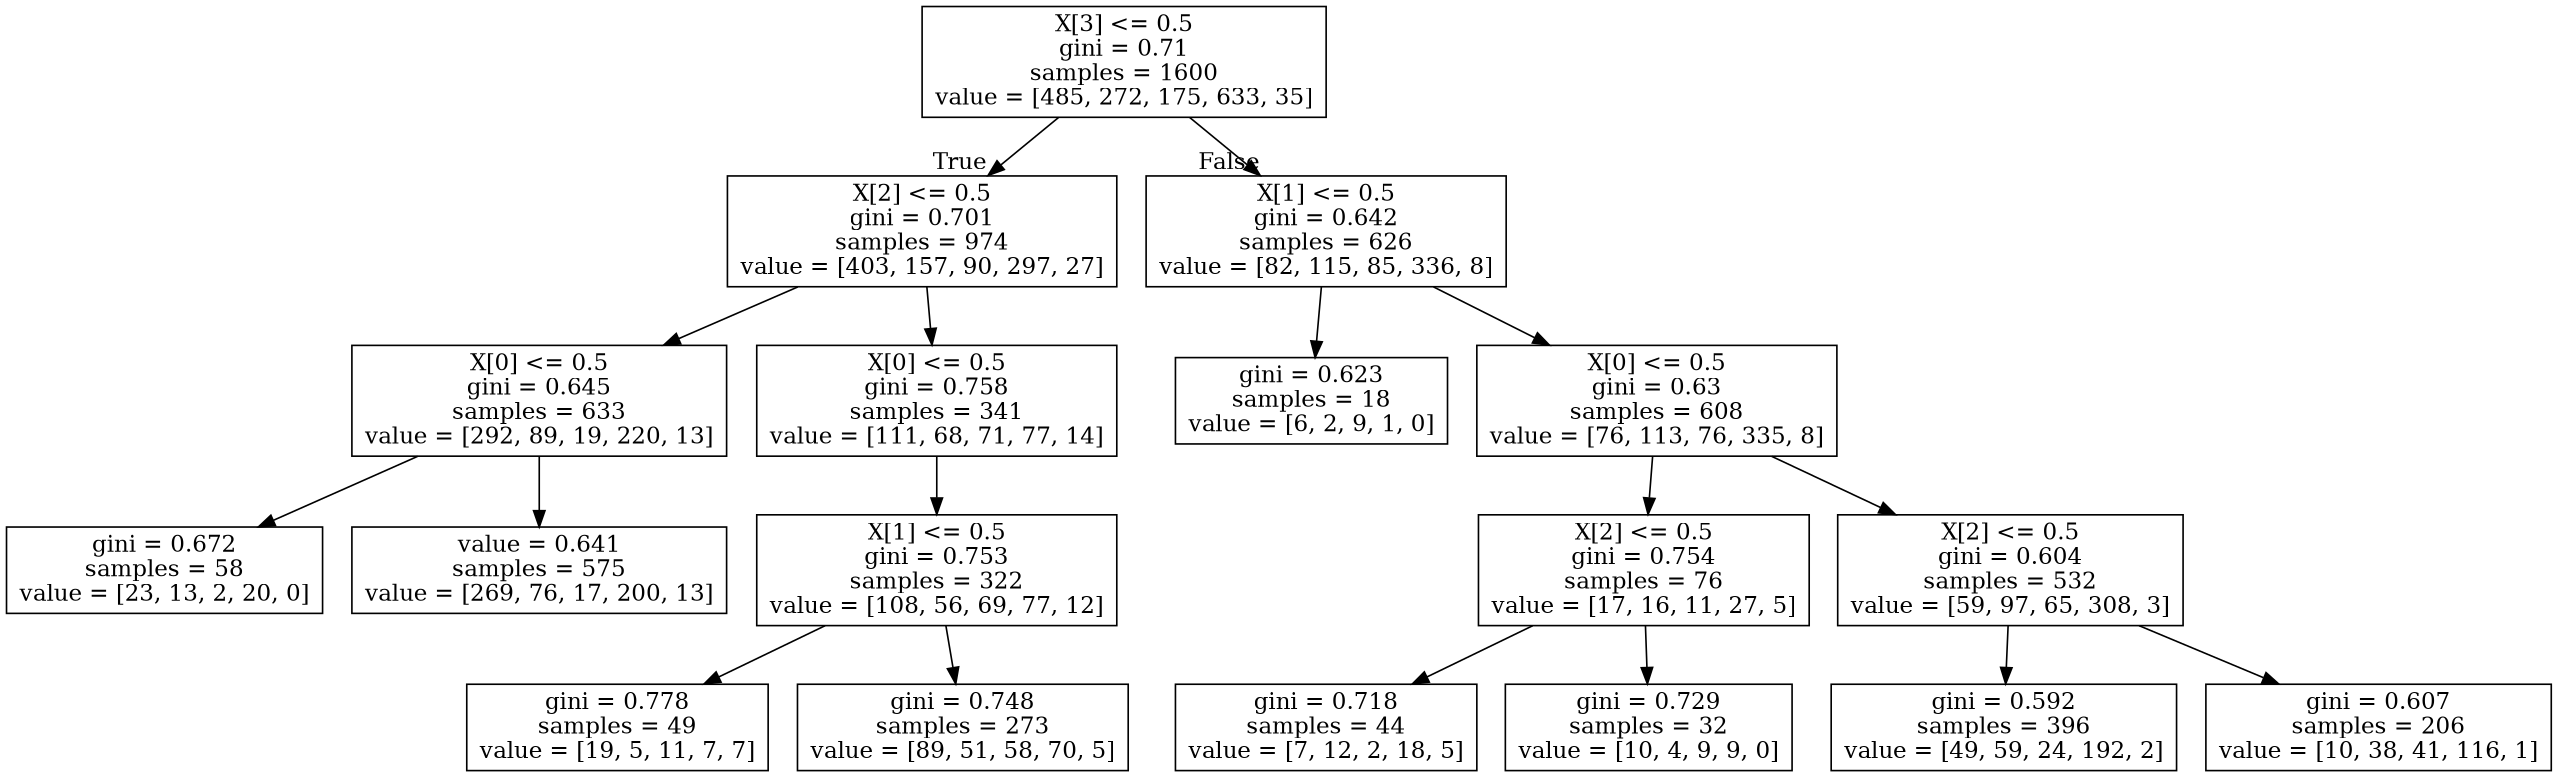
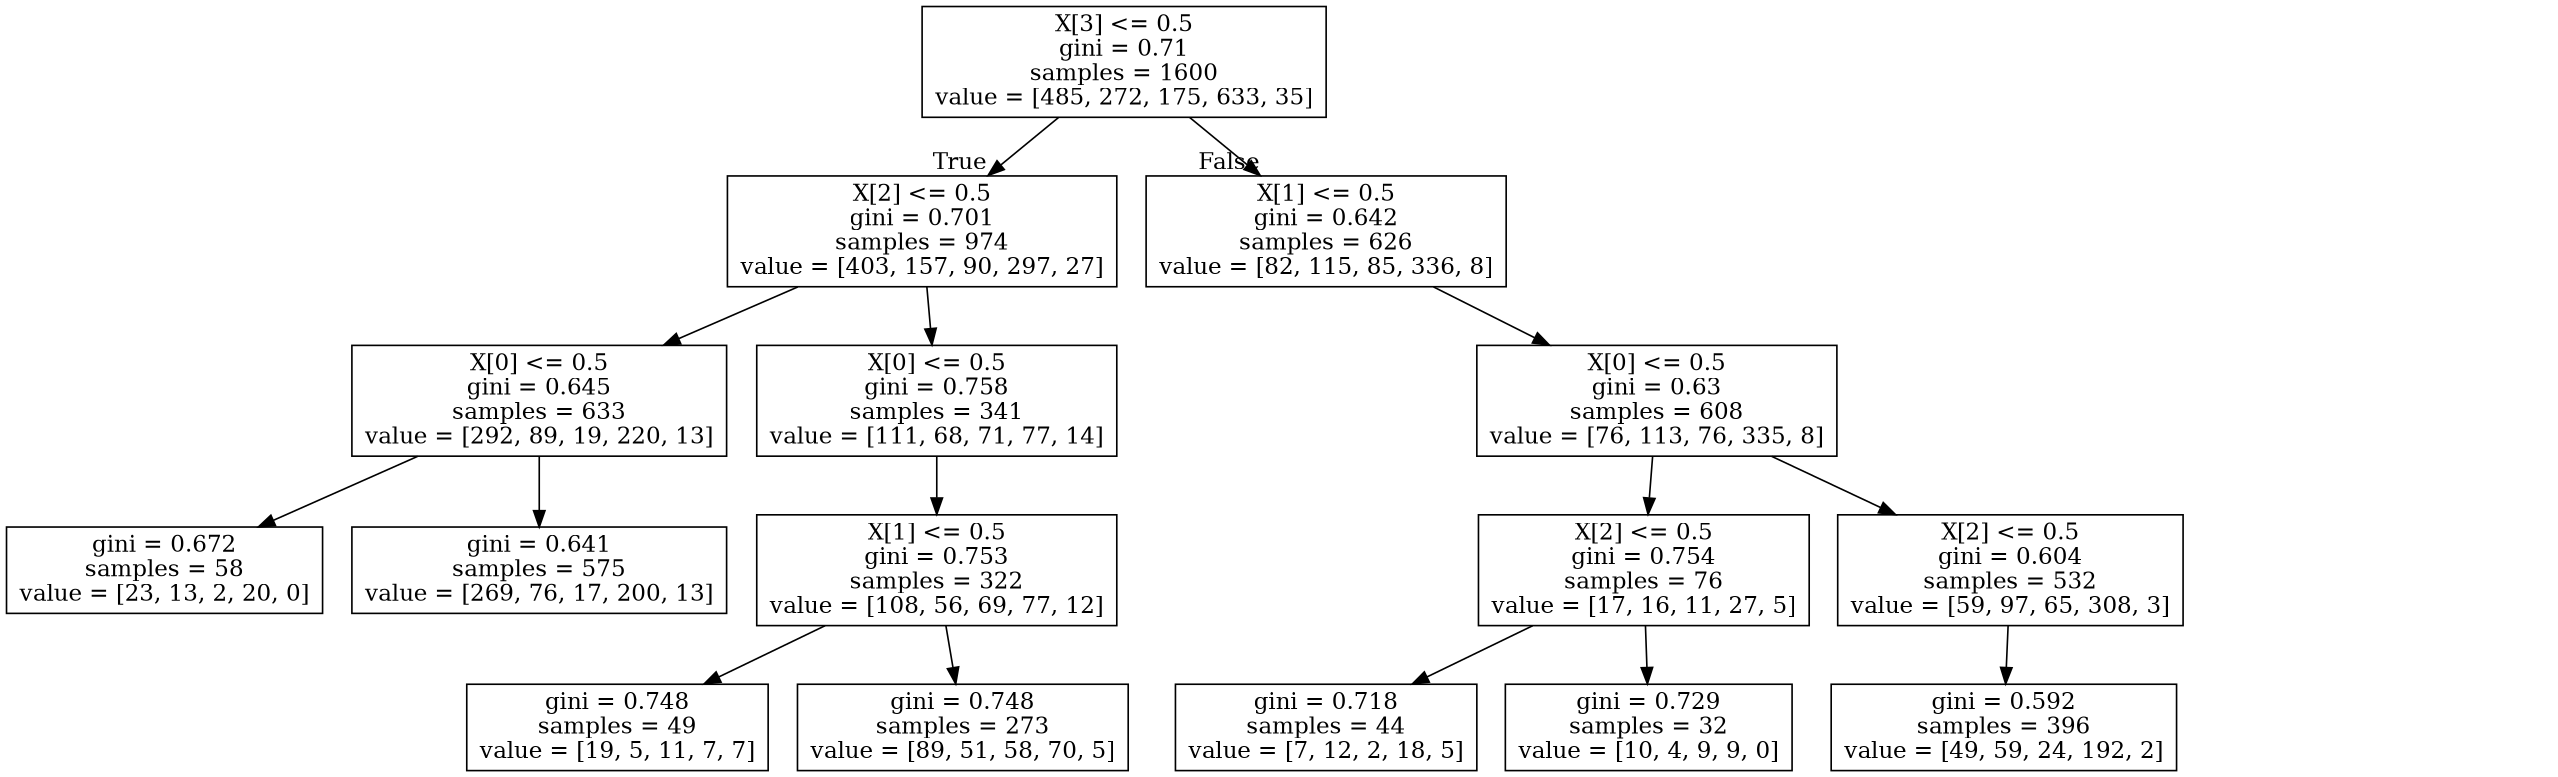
(1311, 401) -> none
(539, 570) -> (539, 570)
(617, 727) -> (617, 727)
(2379, 727) -> none
